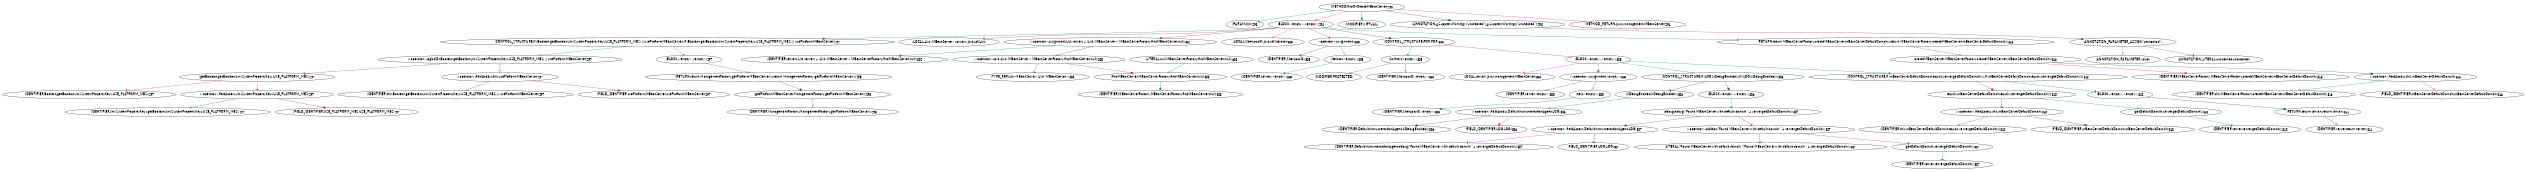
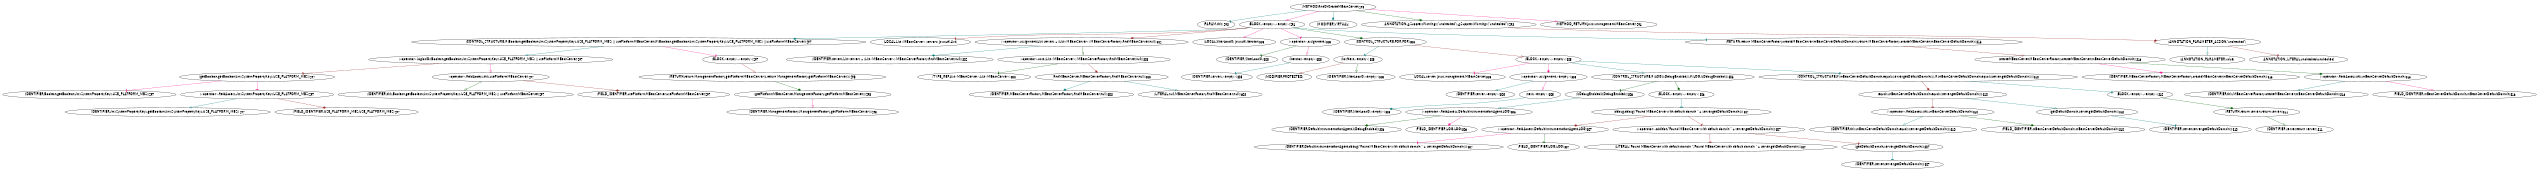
(1177, 68) -> (1150, 86)
